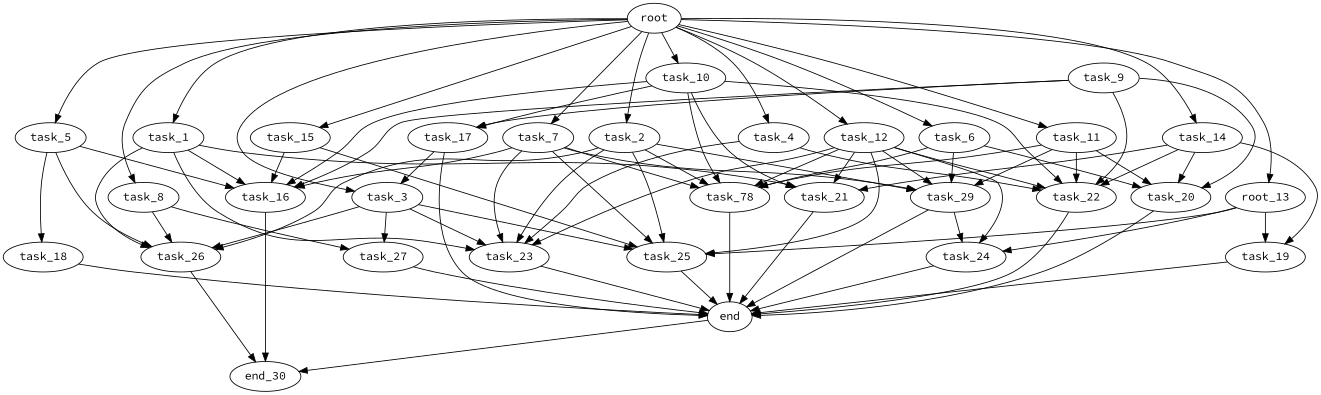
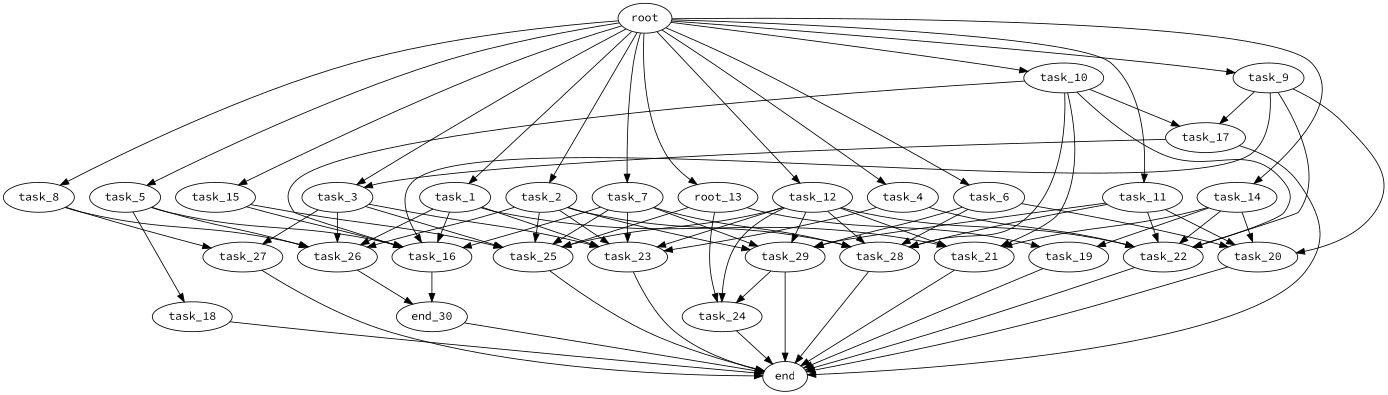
none -> (949, 44)
(730, 197) -> (880, 257)
(508, 345) -> (610, 347)
